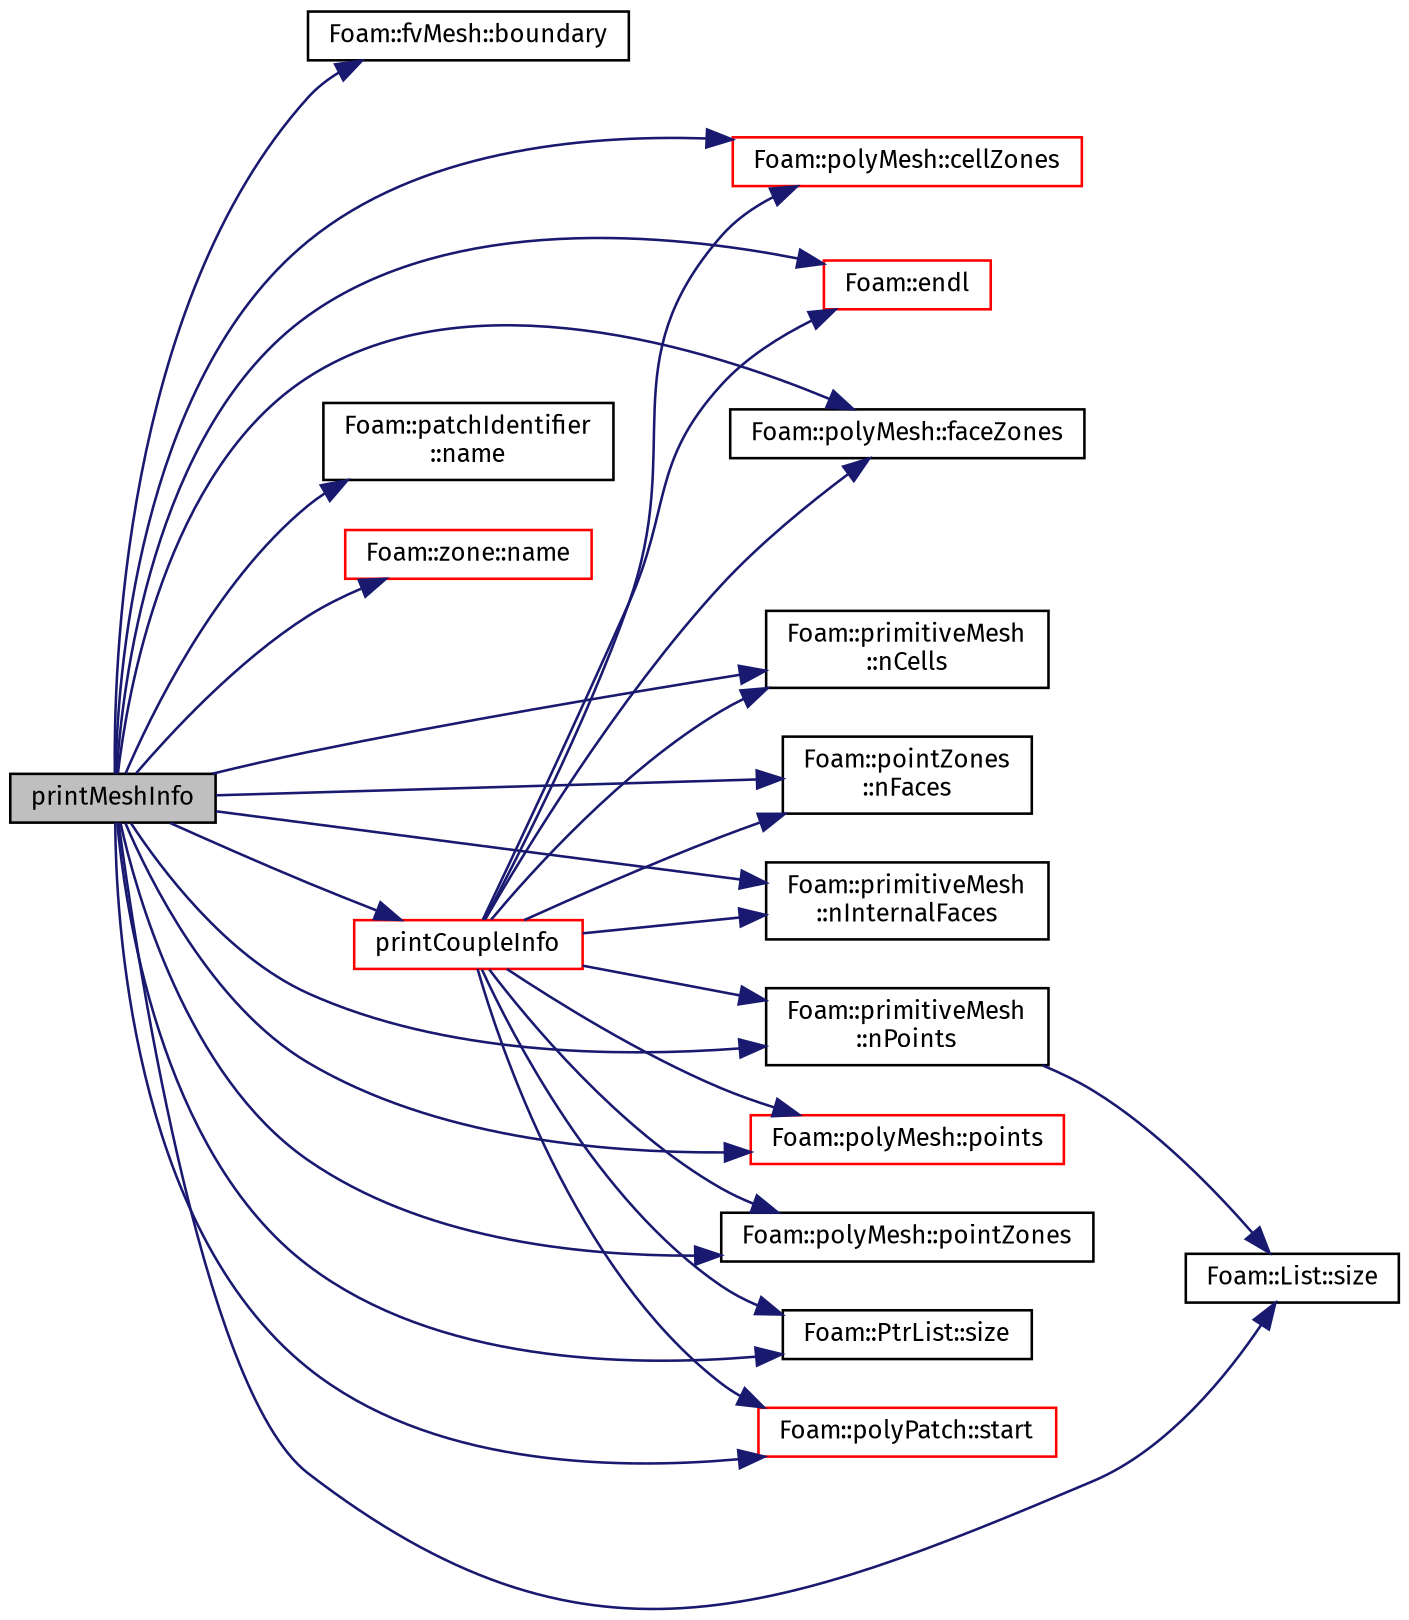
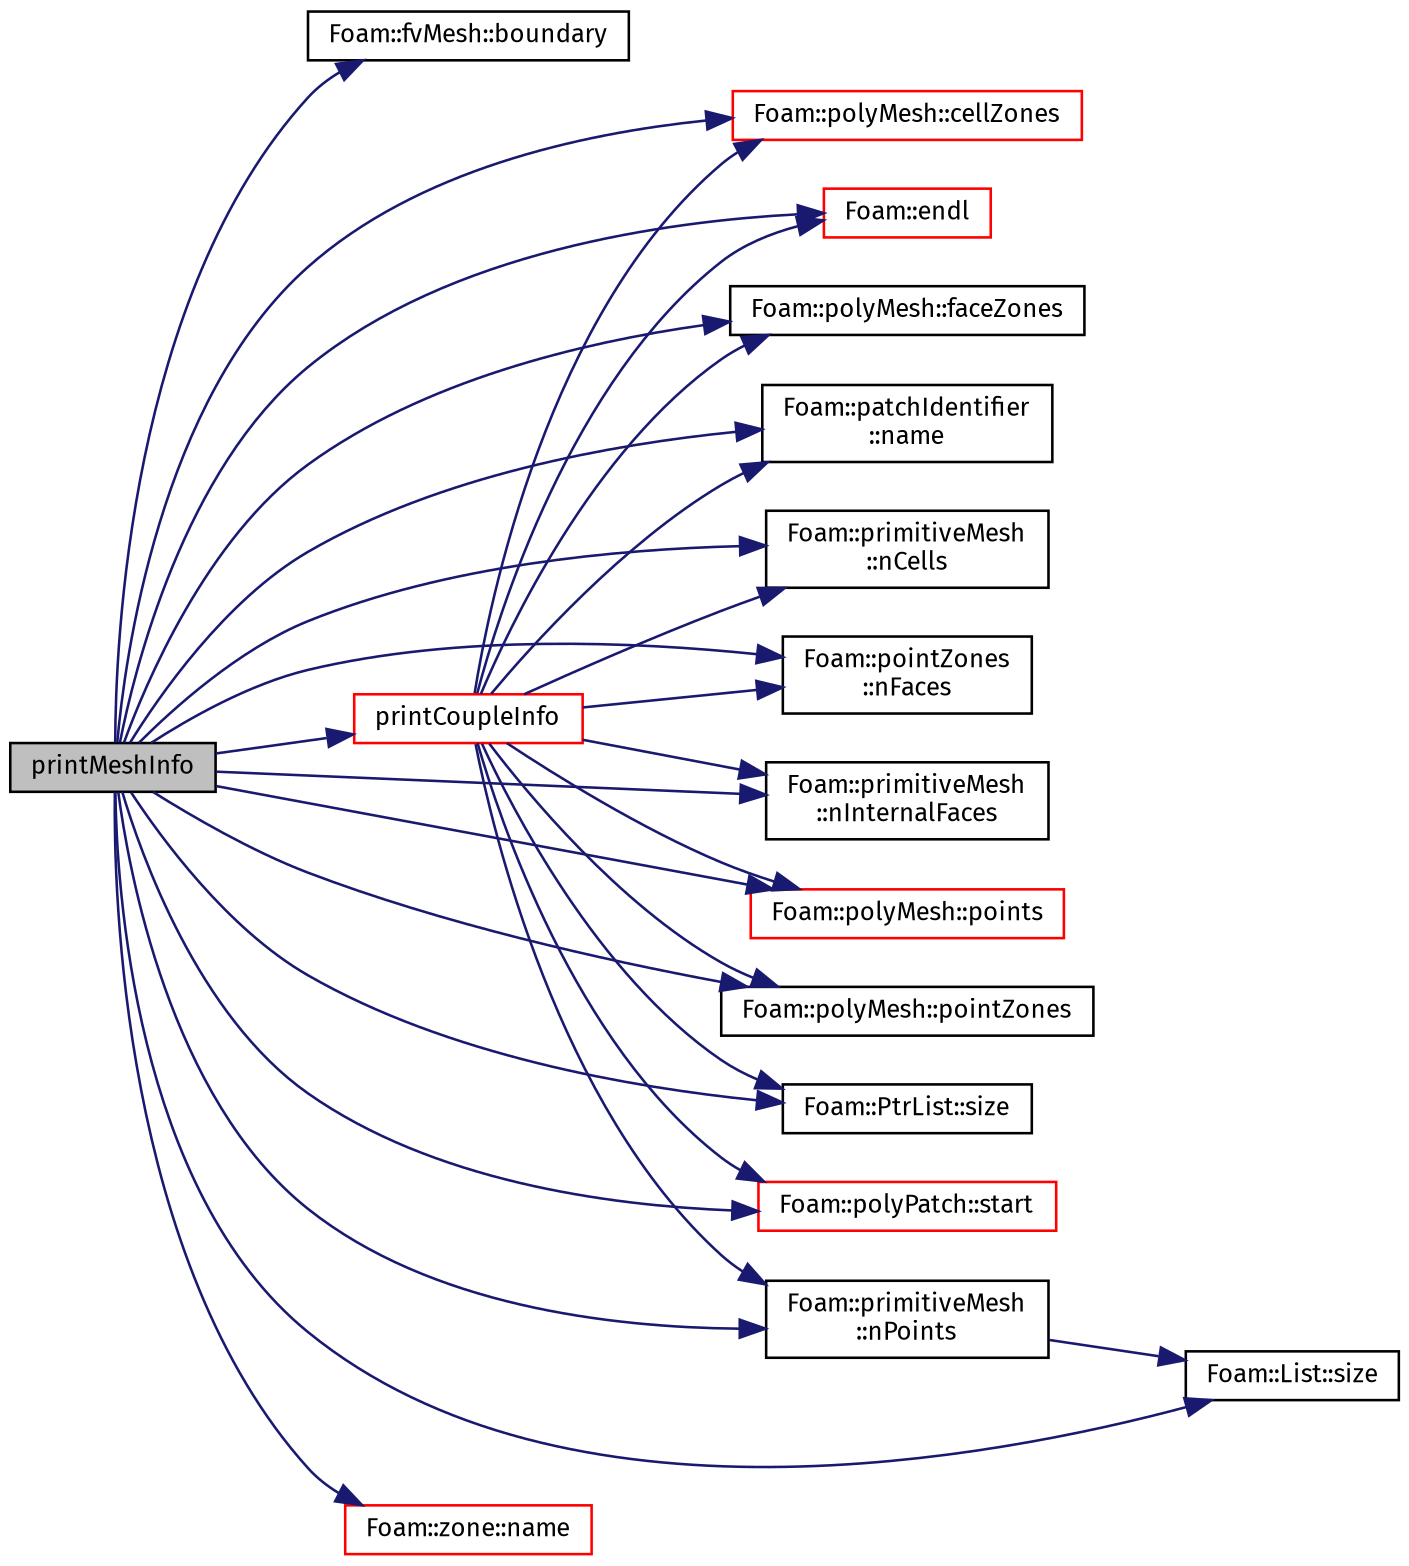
none -> (608, 572)
